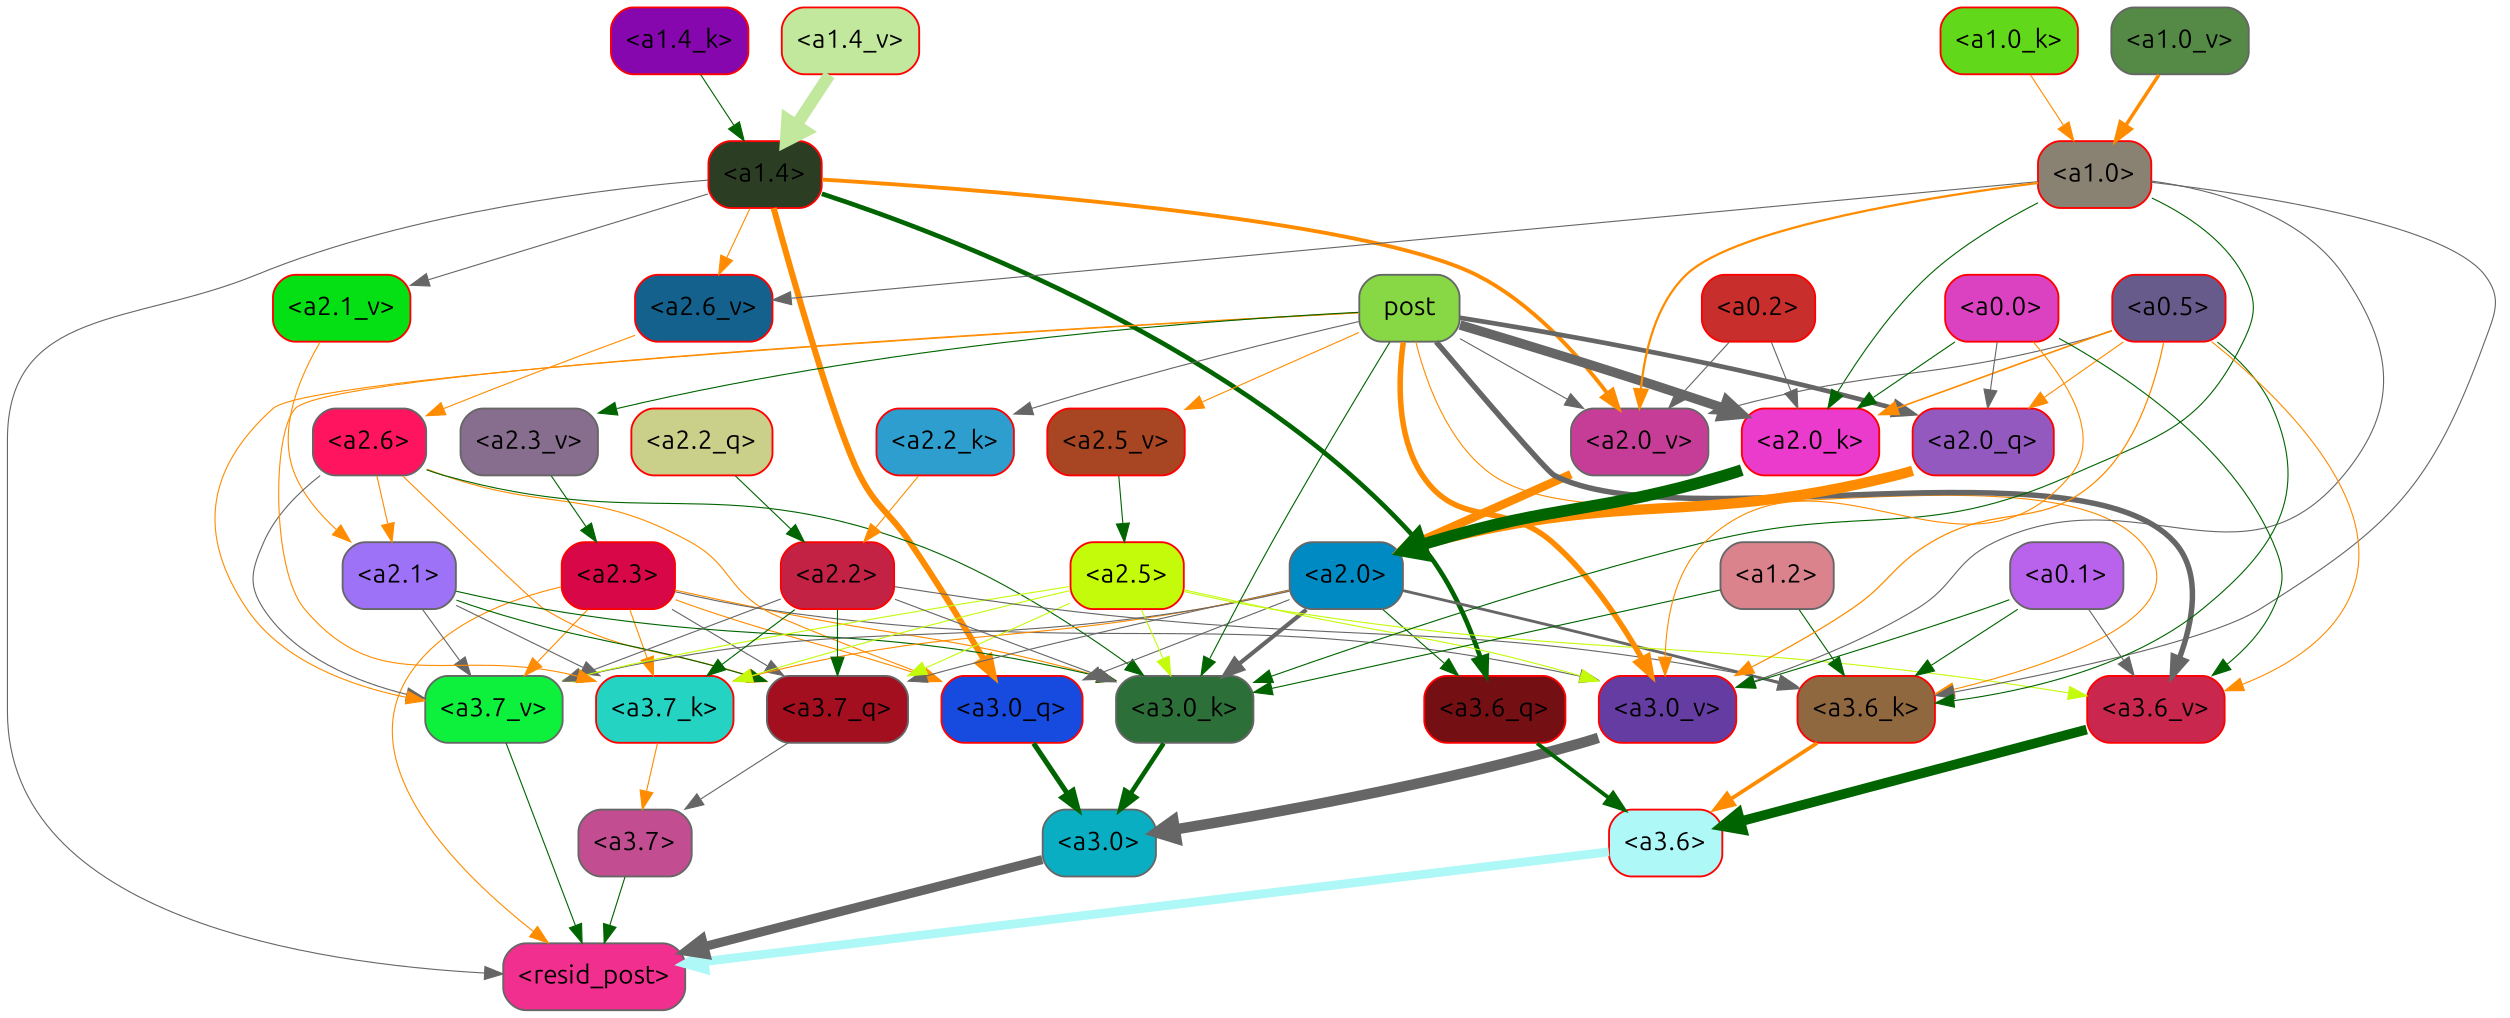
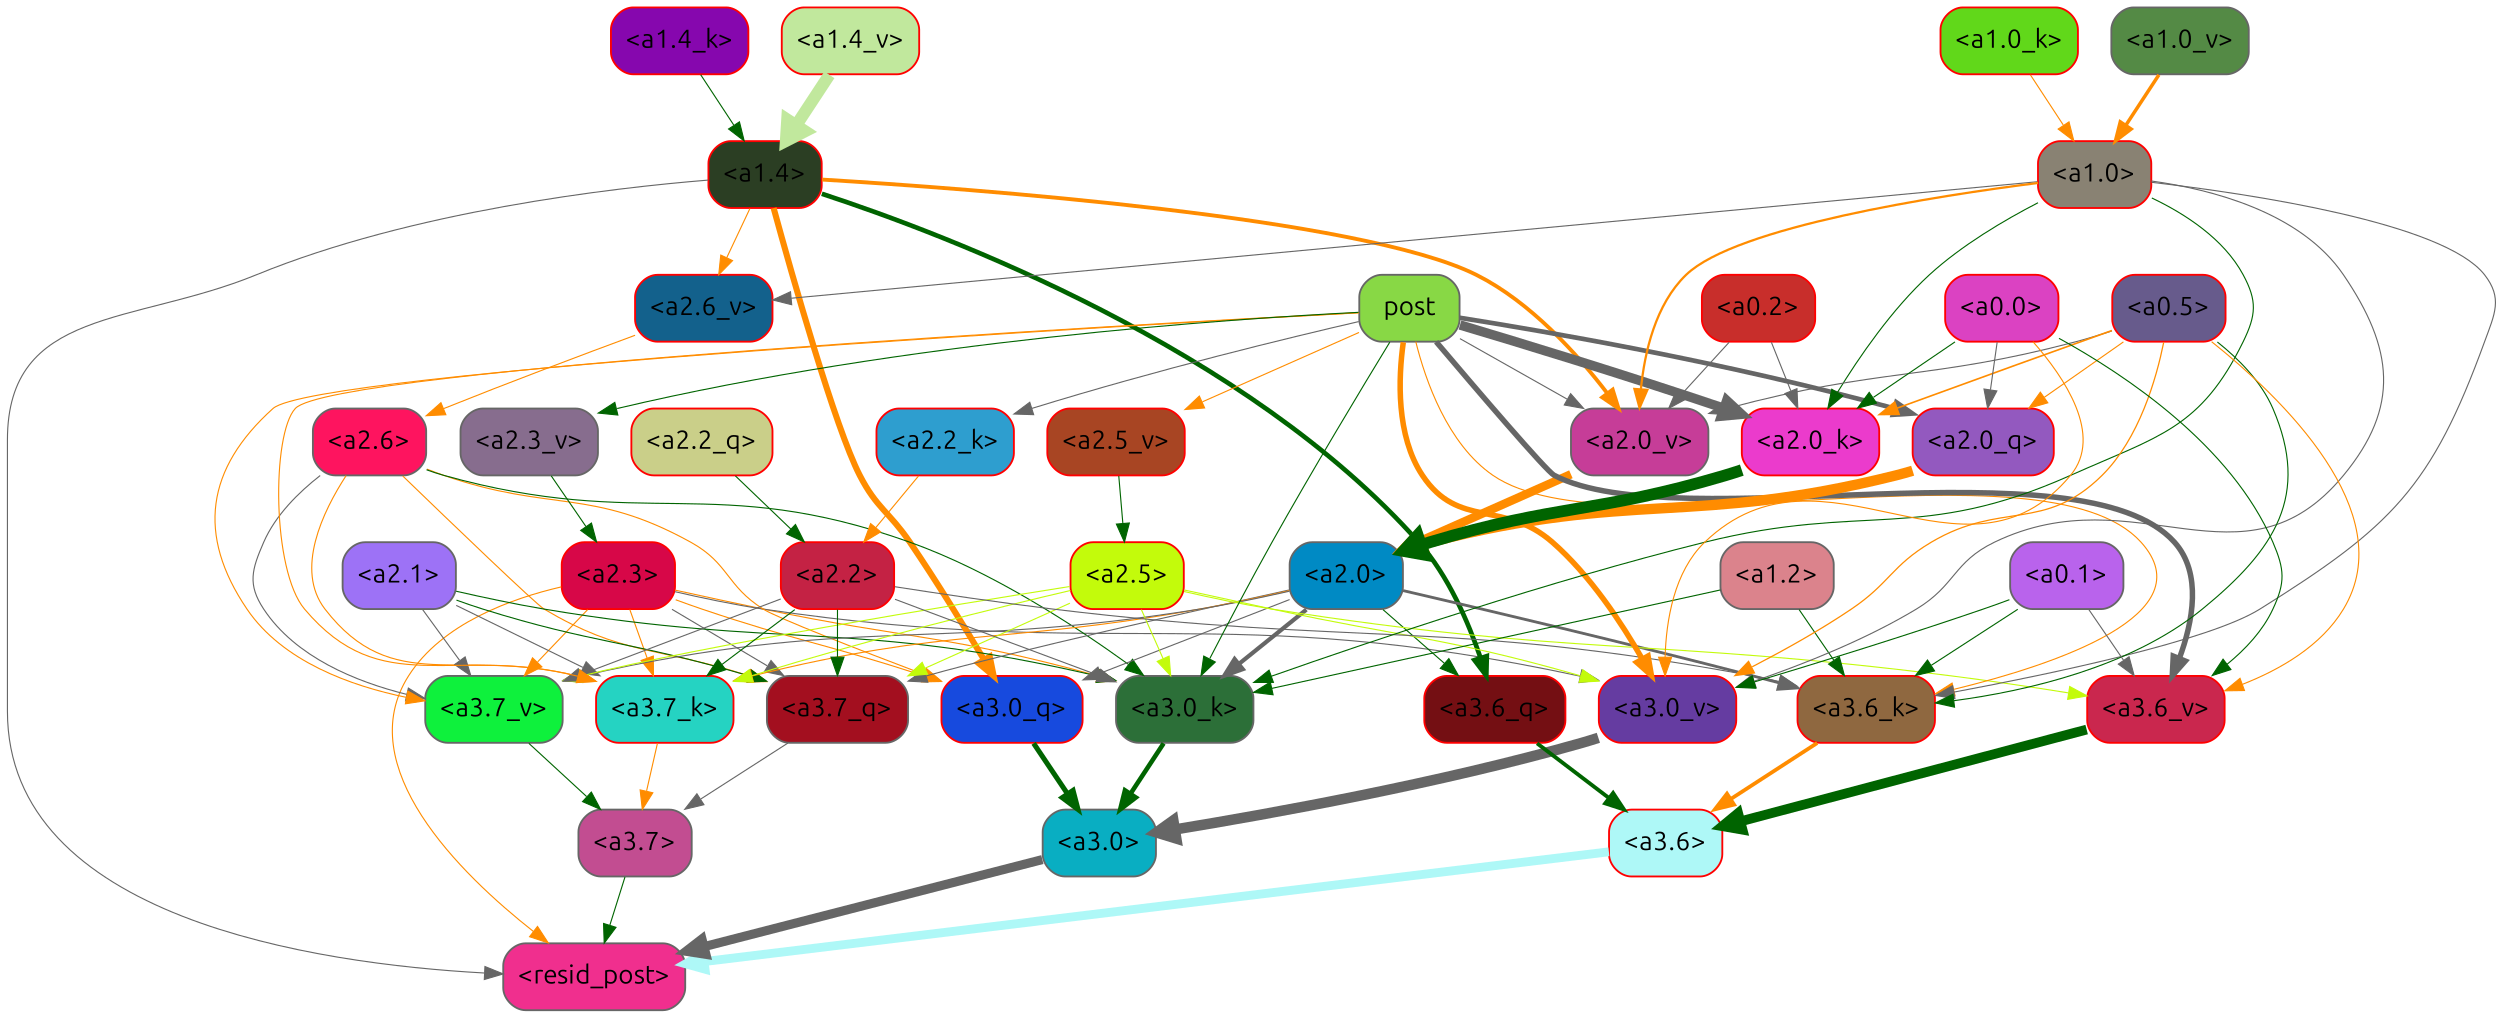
(342, 308) -> none
(382, 500) -> (340, 625)
(541, 834) -> (558, 770)
